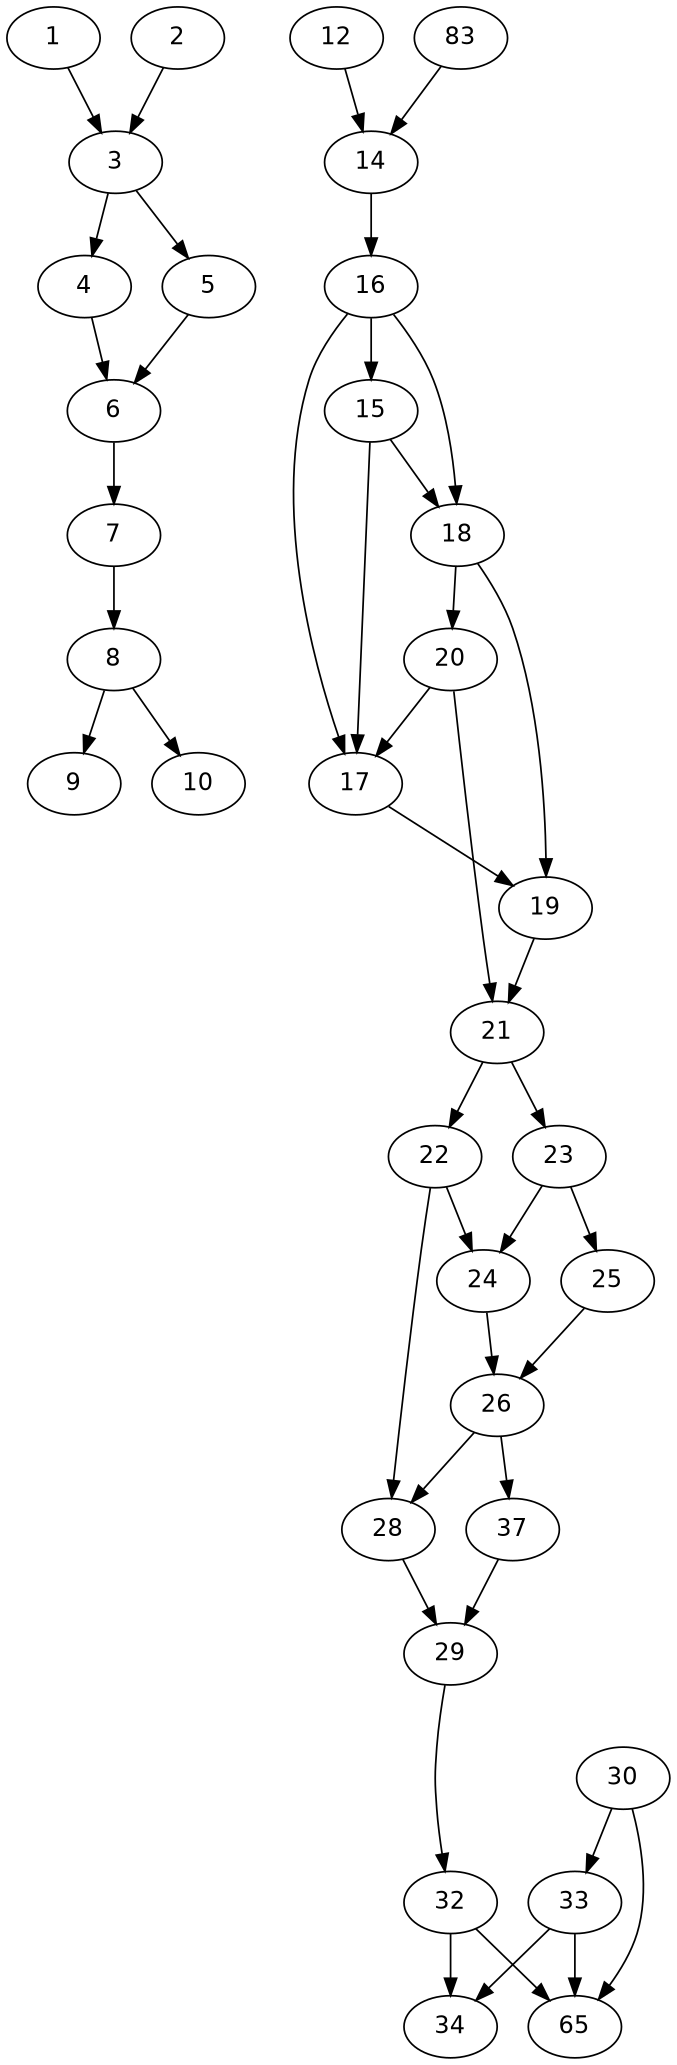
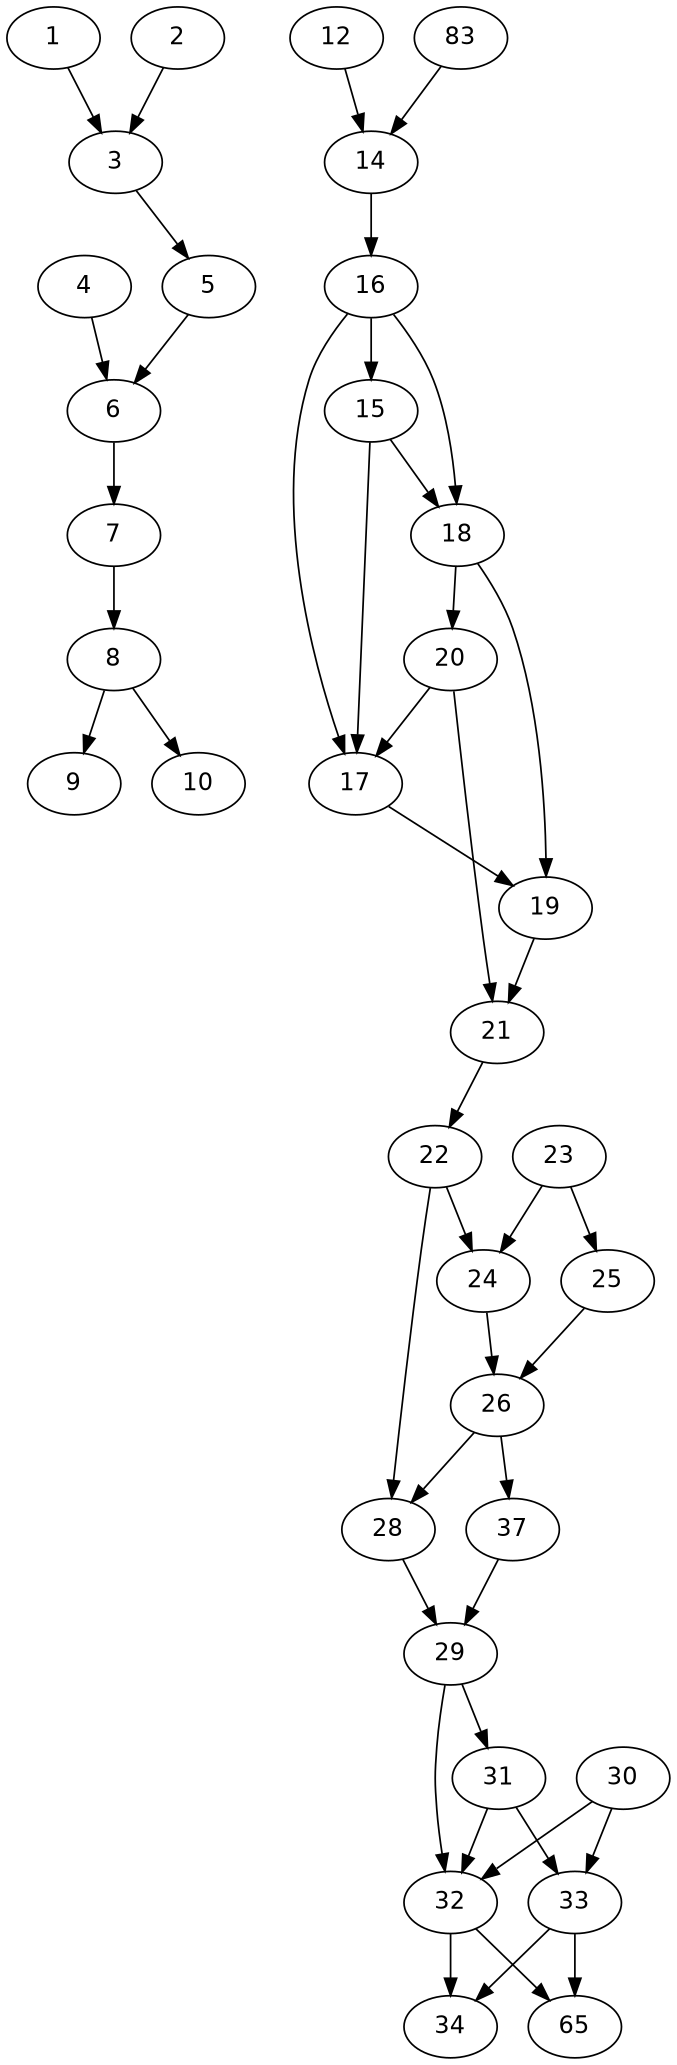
(102, 216) -> none
(524, 1087) -> none
none -> (499, 1778)
(643, 1900) -> (547, 1833)
